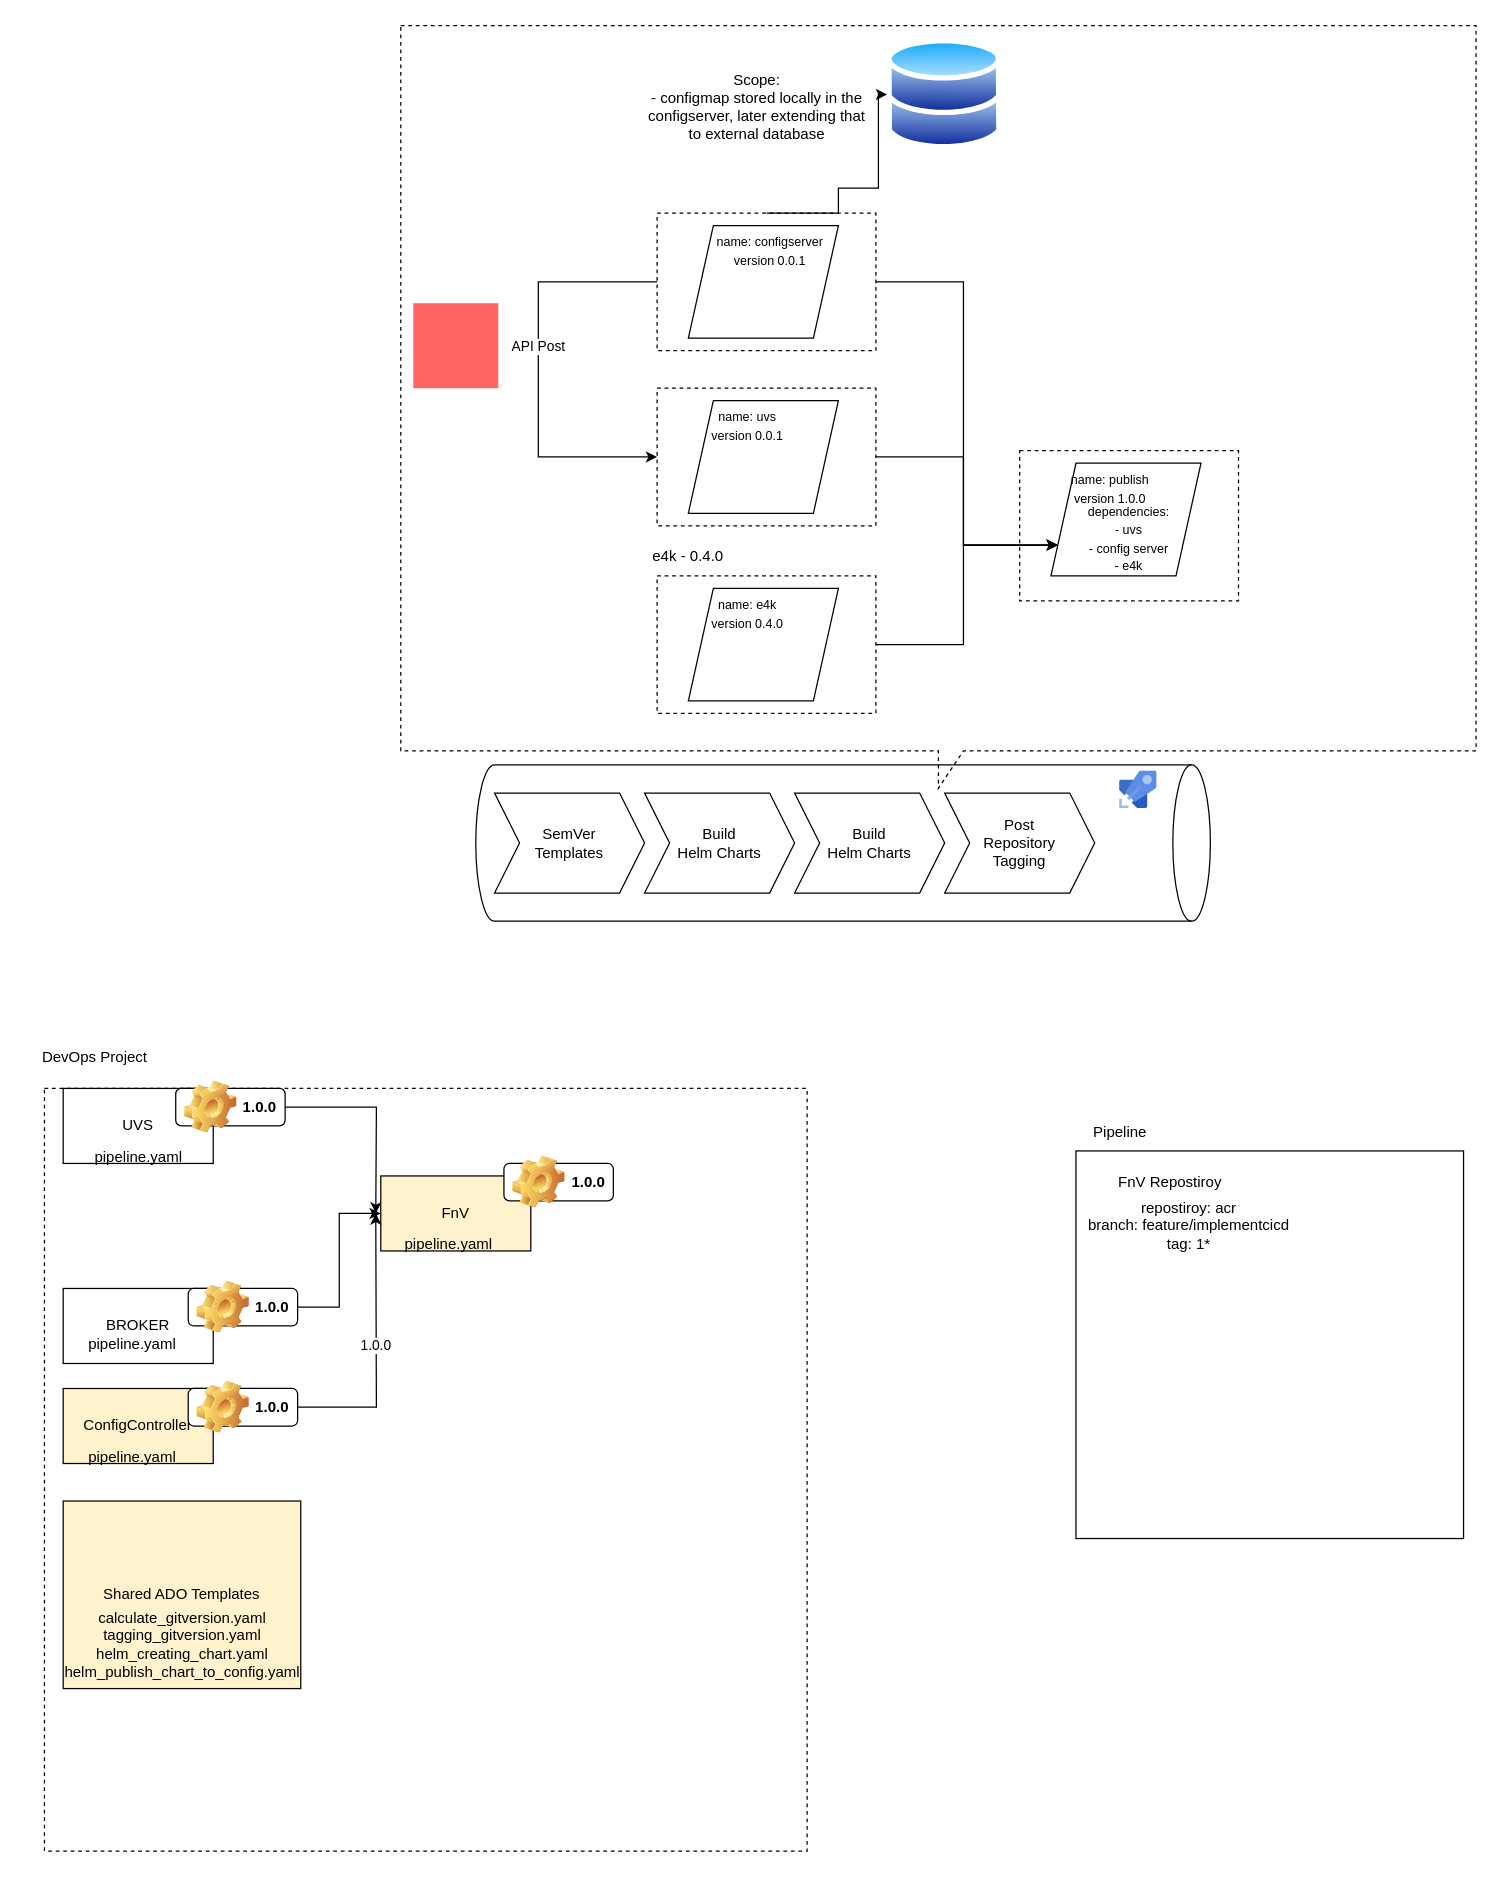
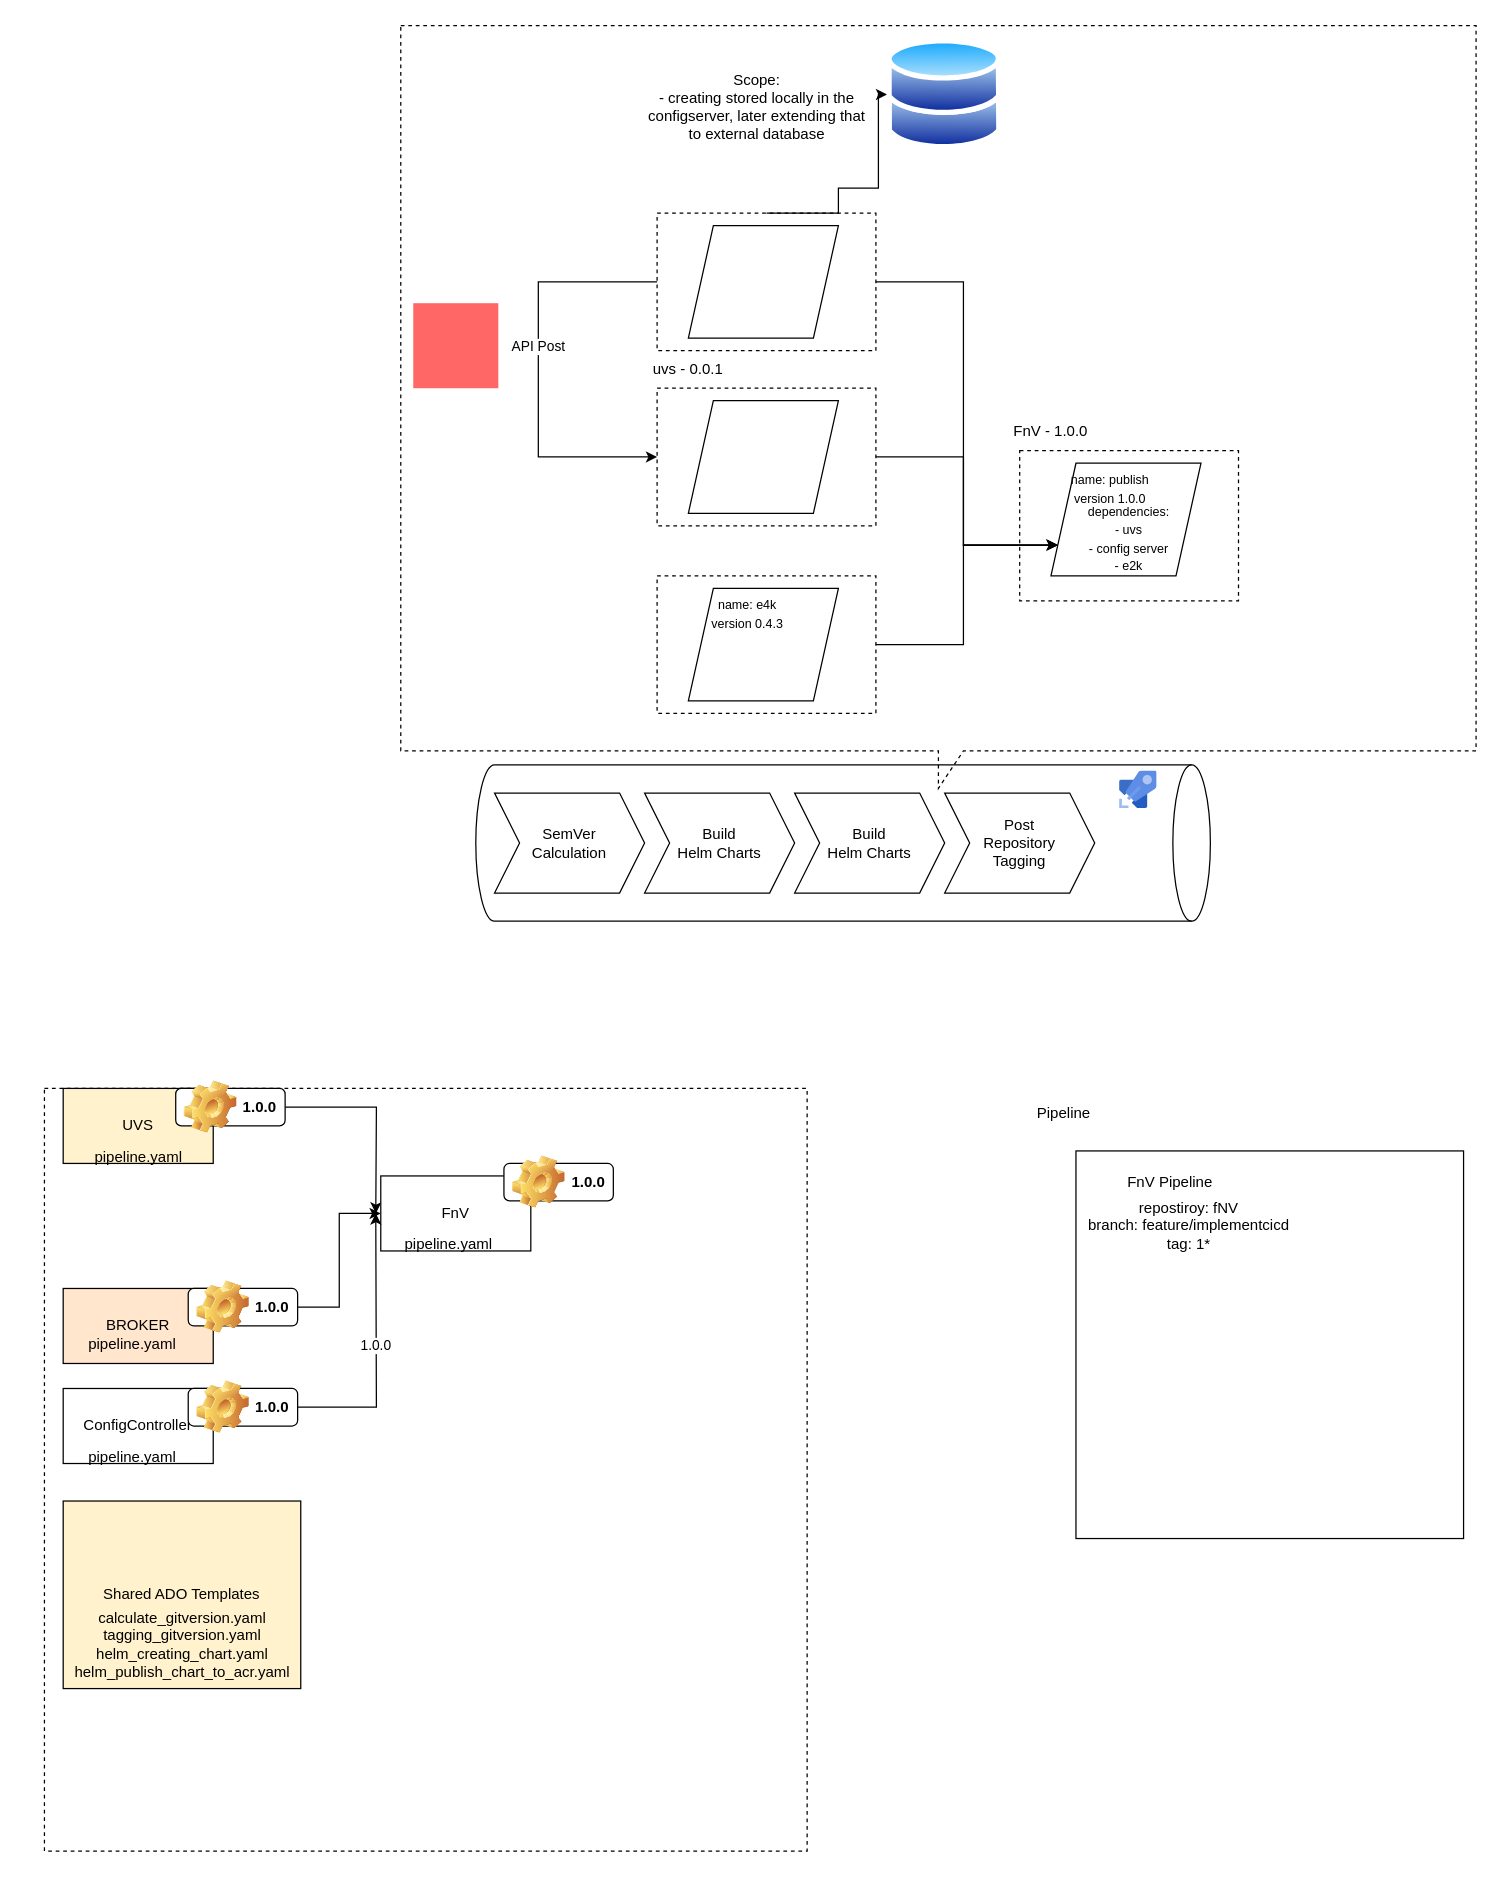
(757, 107) -> (757, 107)
(769, 251) -> none
none -> (688, 369)
(746, 426) -> none
none -> (1051, 432)
(1129, 538) -> (1129, 538)
(688, 557) -> none
(748, 613) -> (748, 613)
(569, 843) -> (569, 843)
(94, 1057) -> none
(138, 1126) -> (138, 1126)
(1119, 1132) -> (1063, 1113)
(1170, 1182) -> (1170, 1182)
(456, 1213) -> (456, 1213)
(1189, 1226) -> (1189, 1226)
(138, 1326) -> (138, 1326)
(138, 1426) -> (138, 1426)
(183, 1644) -> (183, 1644)
